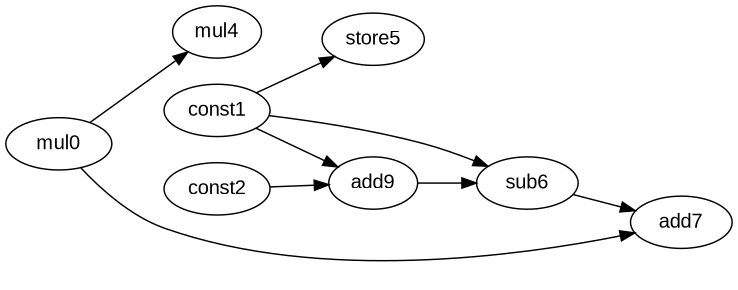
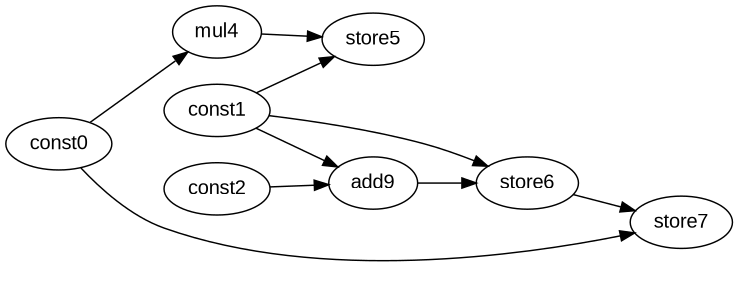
none -> (285, 35)
(59, 144) -> (59, 144)
(527, 183) -> (527, 183)
(681, 222) -> (681, 222)
